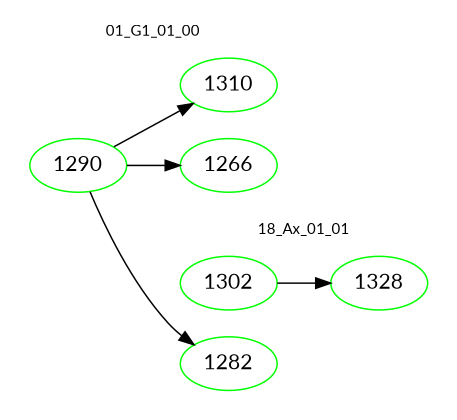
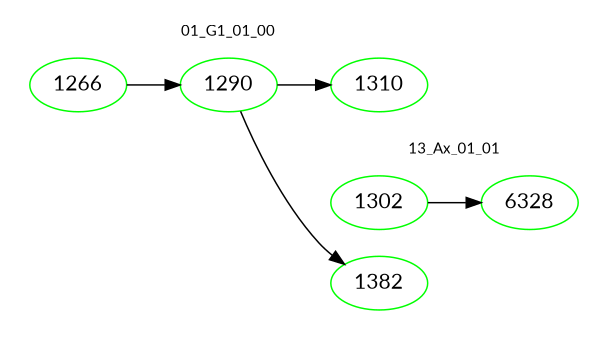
(146, 165) -> (146, 85)
(304, 230) -> (455, 150)
(379, 283) -> (530, 203)
(229, 364) -> (379, 283)
